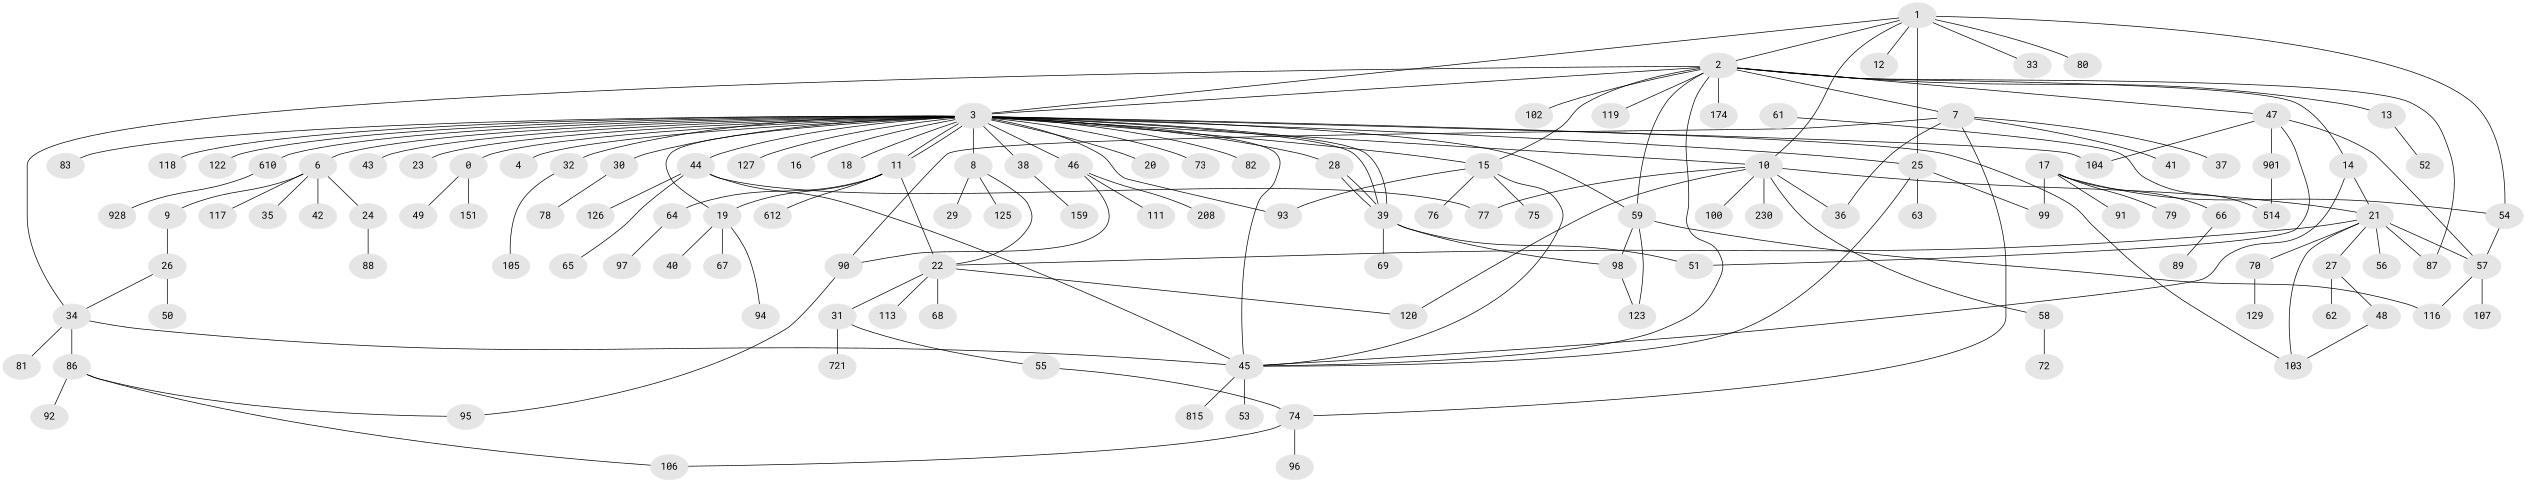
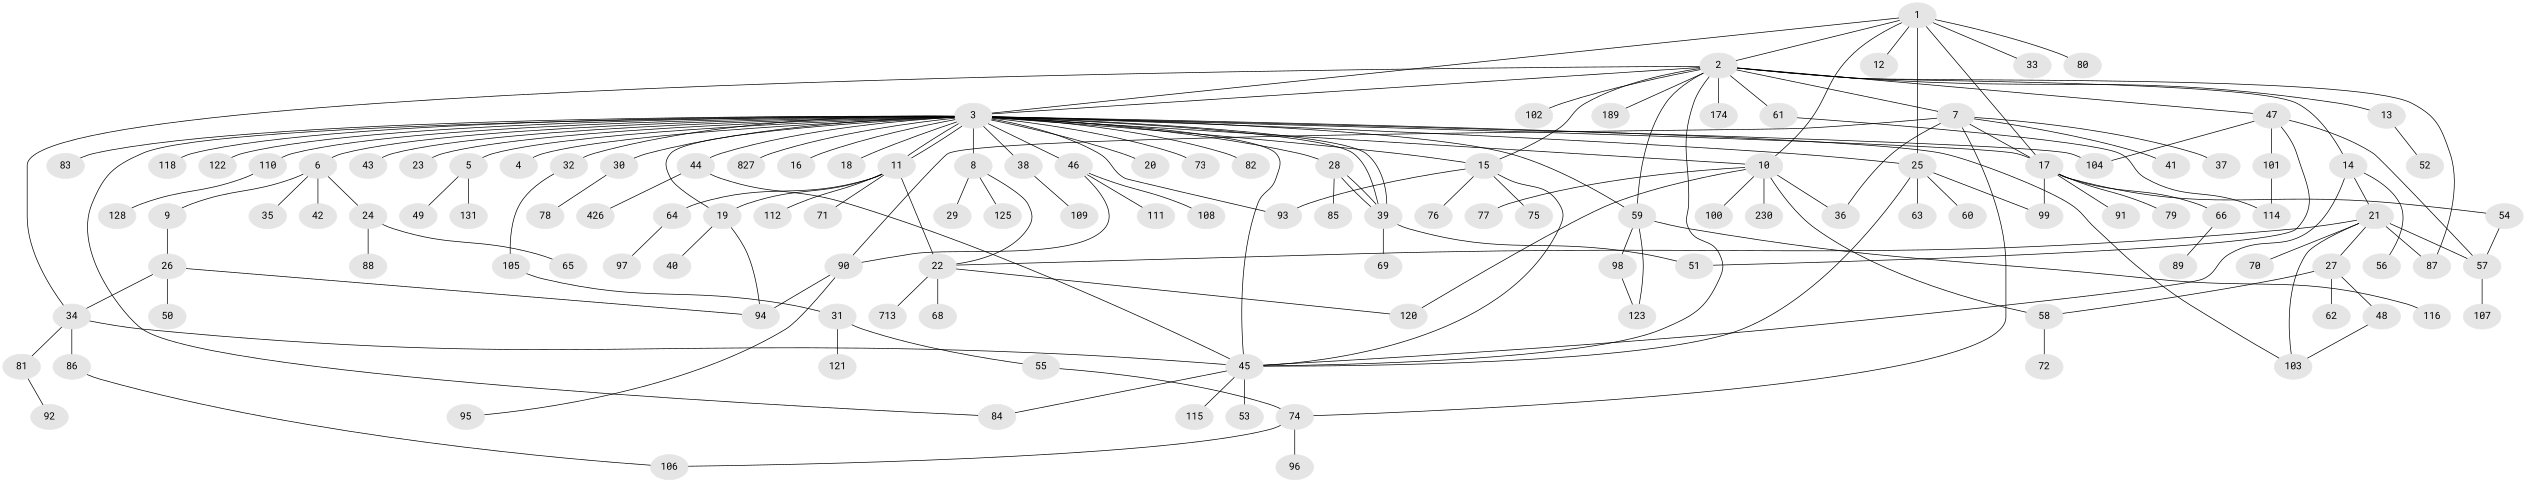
(2264, 41) -> (1984, 94)
none -> (1749, 91)
(1611, 116) -> (1611, 116)
none -> (1511, 131)
none -> (2000, 141)
(268, 166) -> (268, 166)
(469, 166) -> (469, 166)
(746, 166) -> (746, 166)
(2272, 166) -> (2272, 166)
(2070, 188) -> none
(1090, 191) -> none
(117, 216) -> (117, 216)
(218, 216) -> none
(469, 216) -> (469, 216)
(595, 216) -> (595, 216)
(773, 216) -> (773, 216)
none -> (823, 216)
(1079, 216) -> (1079, 216)
(1206, 216) -> (1206, 216)
none -> (1333, 216)
none -> (1968, 216)
(2272, 216) -> (2272, 216)
(633, 217) -> (467, 243)
(2378, 241) -> (2402, 209)
(1528, 255) -> none
(722, 266) -> none
none -> (464, 291)
none -> (802, 291)
(888, 291) -> (673, 294)
(2457, 291) -> none
none -> (2189, 295)
(888, 317) -> (888, 317)
(2255, 317) -> none
(837, 367) -> (837, 367)
(61, 392) -> (36, 392)
(265, 406) -> none
none -> (997, 417)
(1194, 417) -> (1194, 417)
